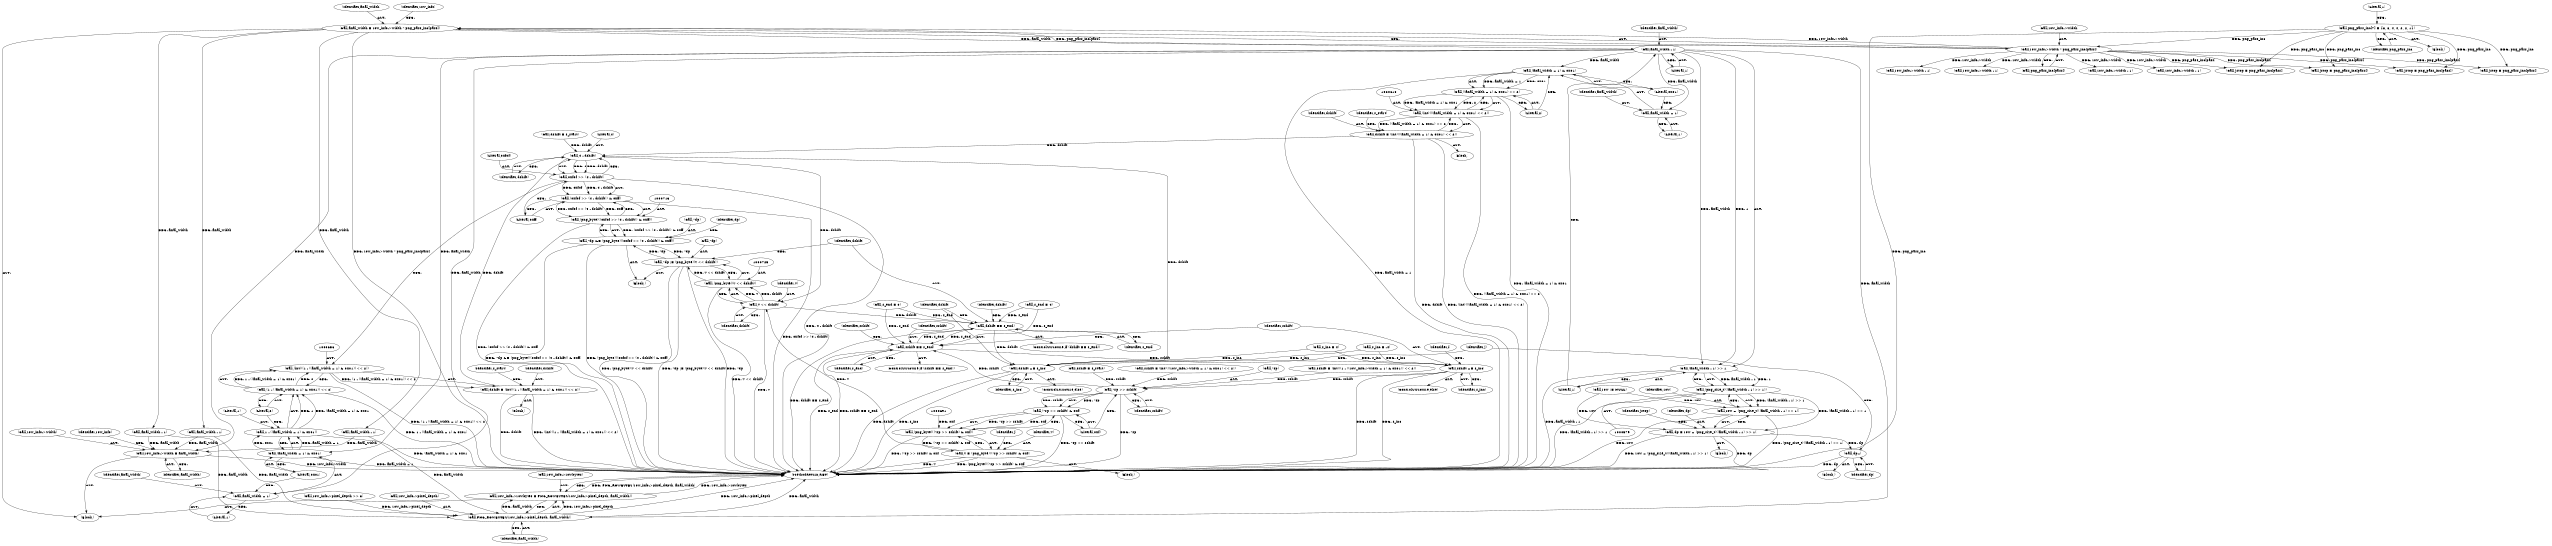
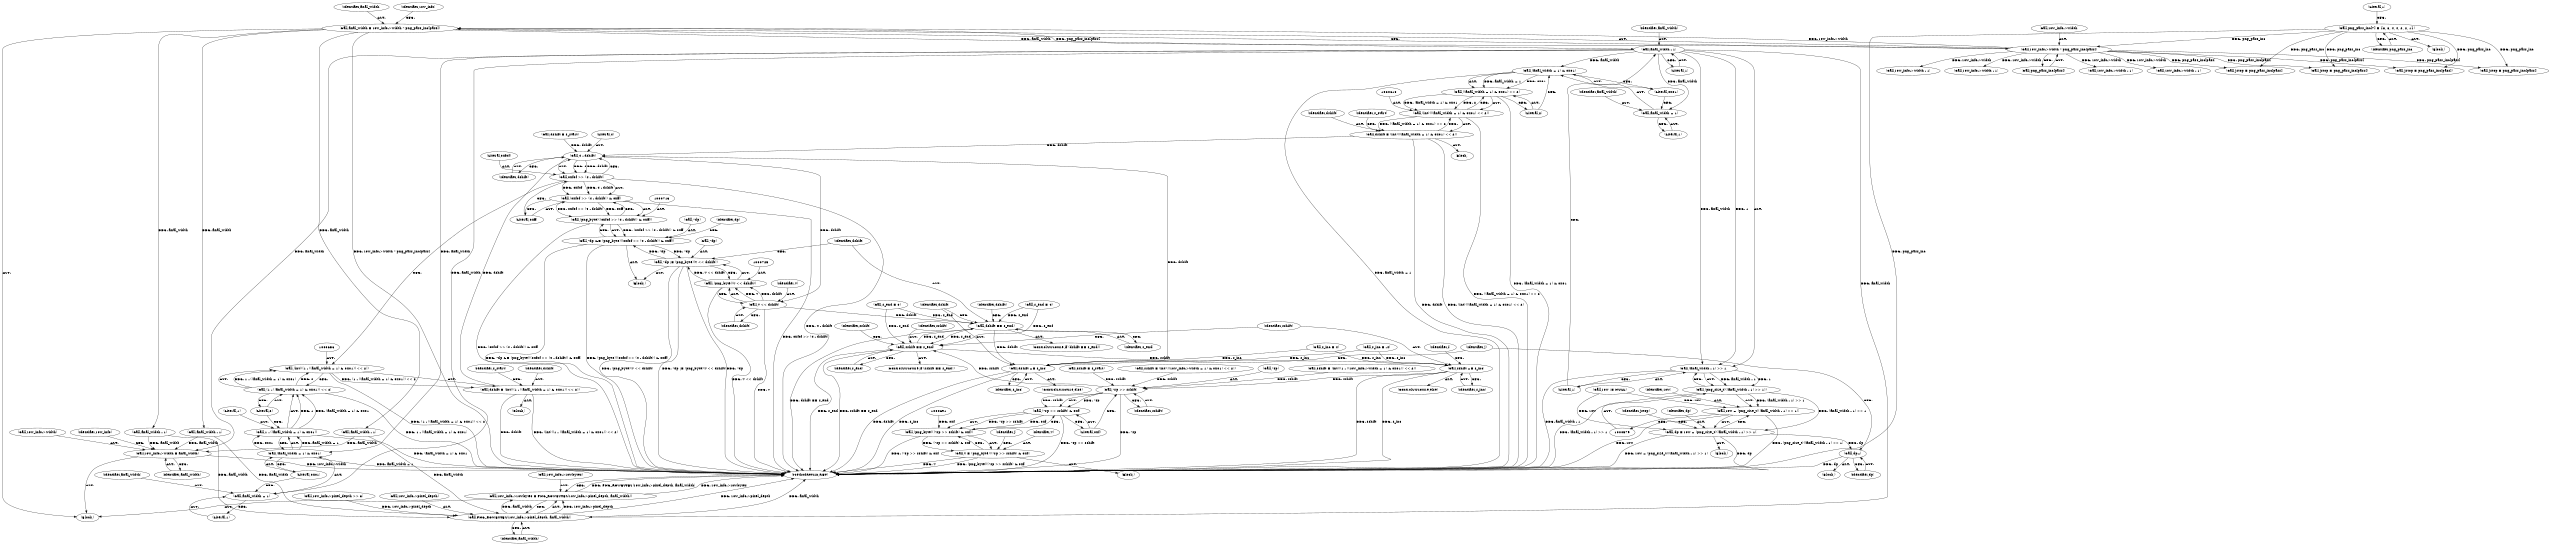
(860, 391) -> none
(1730, 403) -> (1675, 418)
